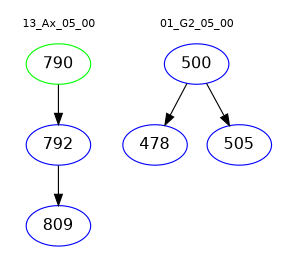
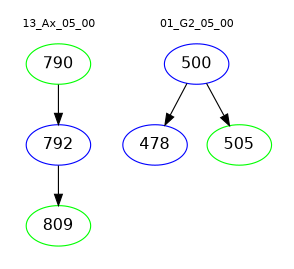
(239, 145) -> (239, 145)
(58, 226) -> (58, 226)
